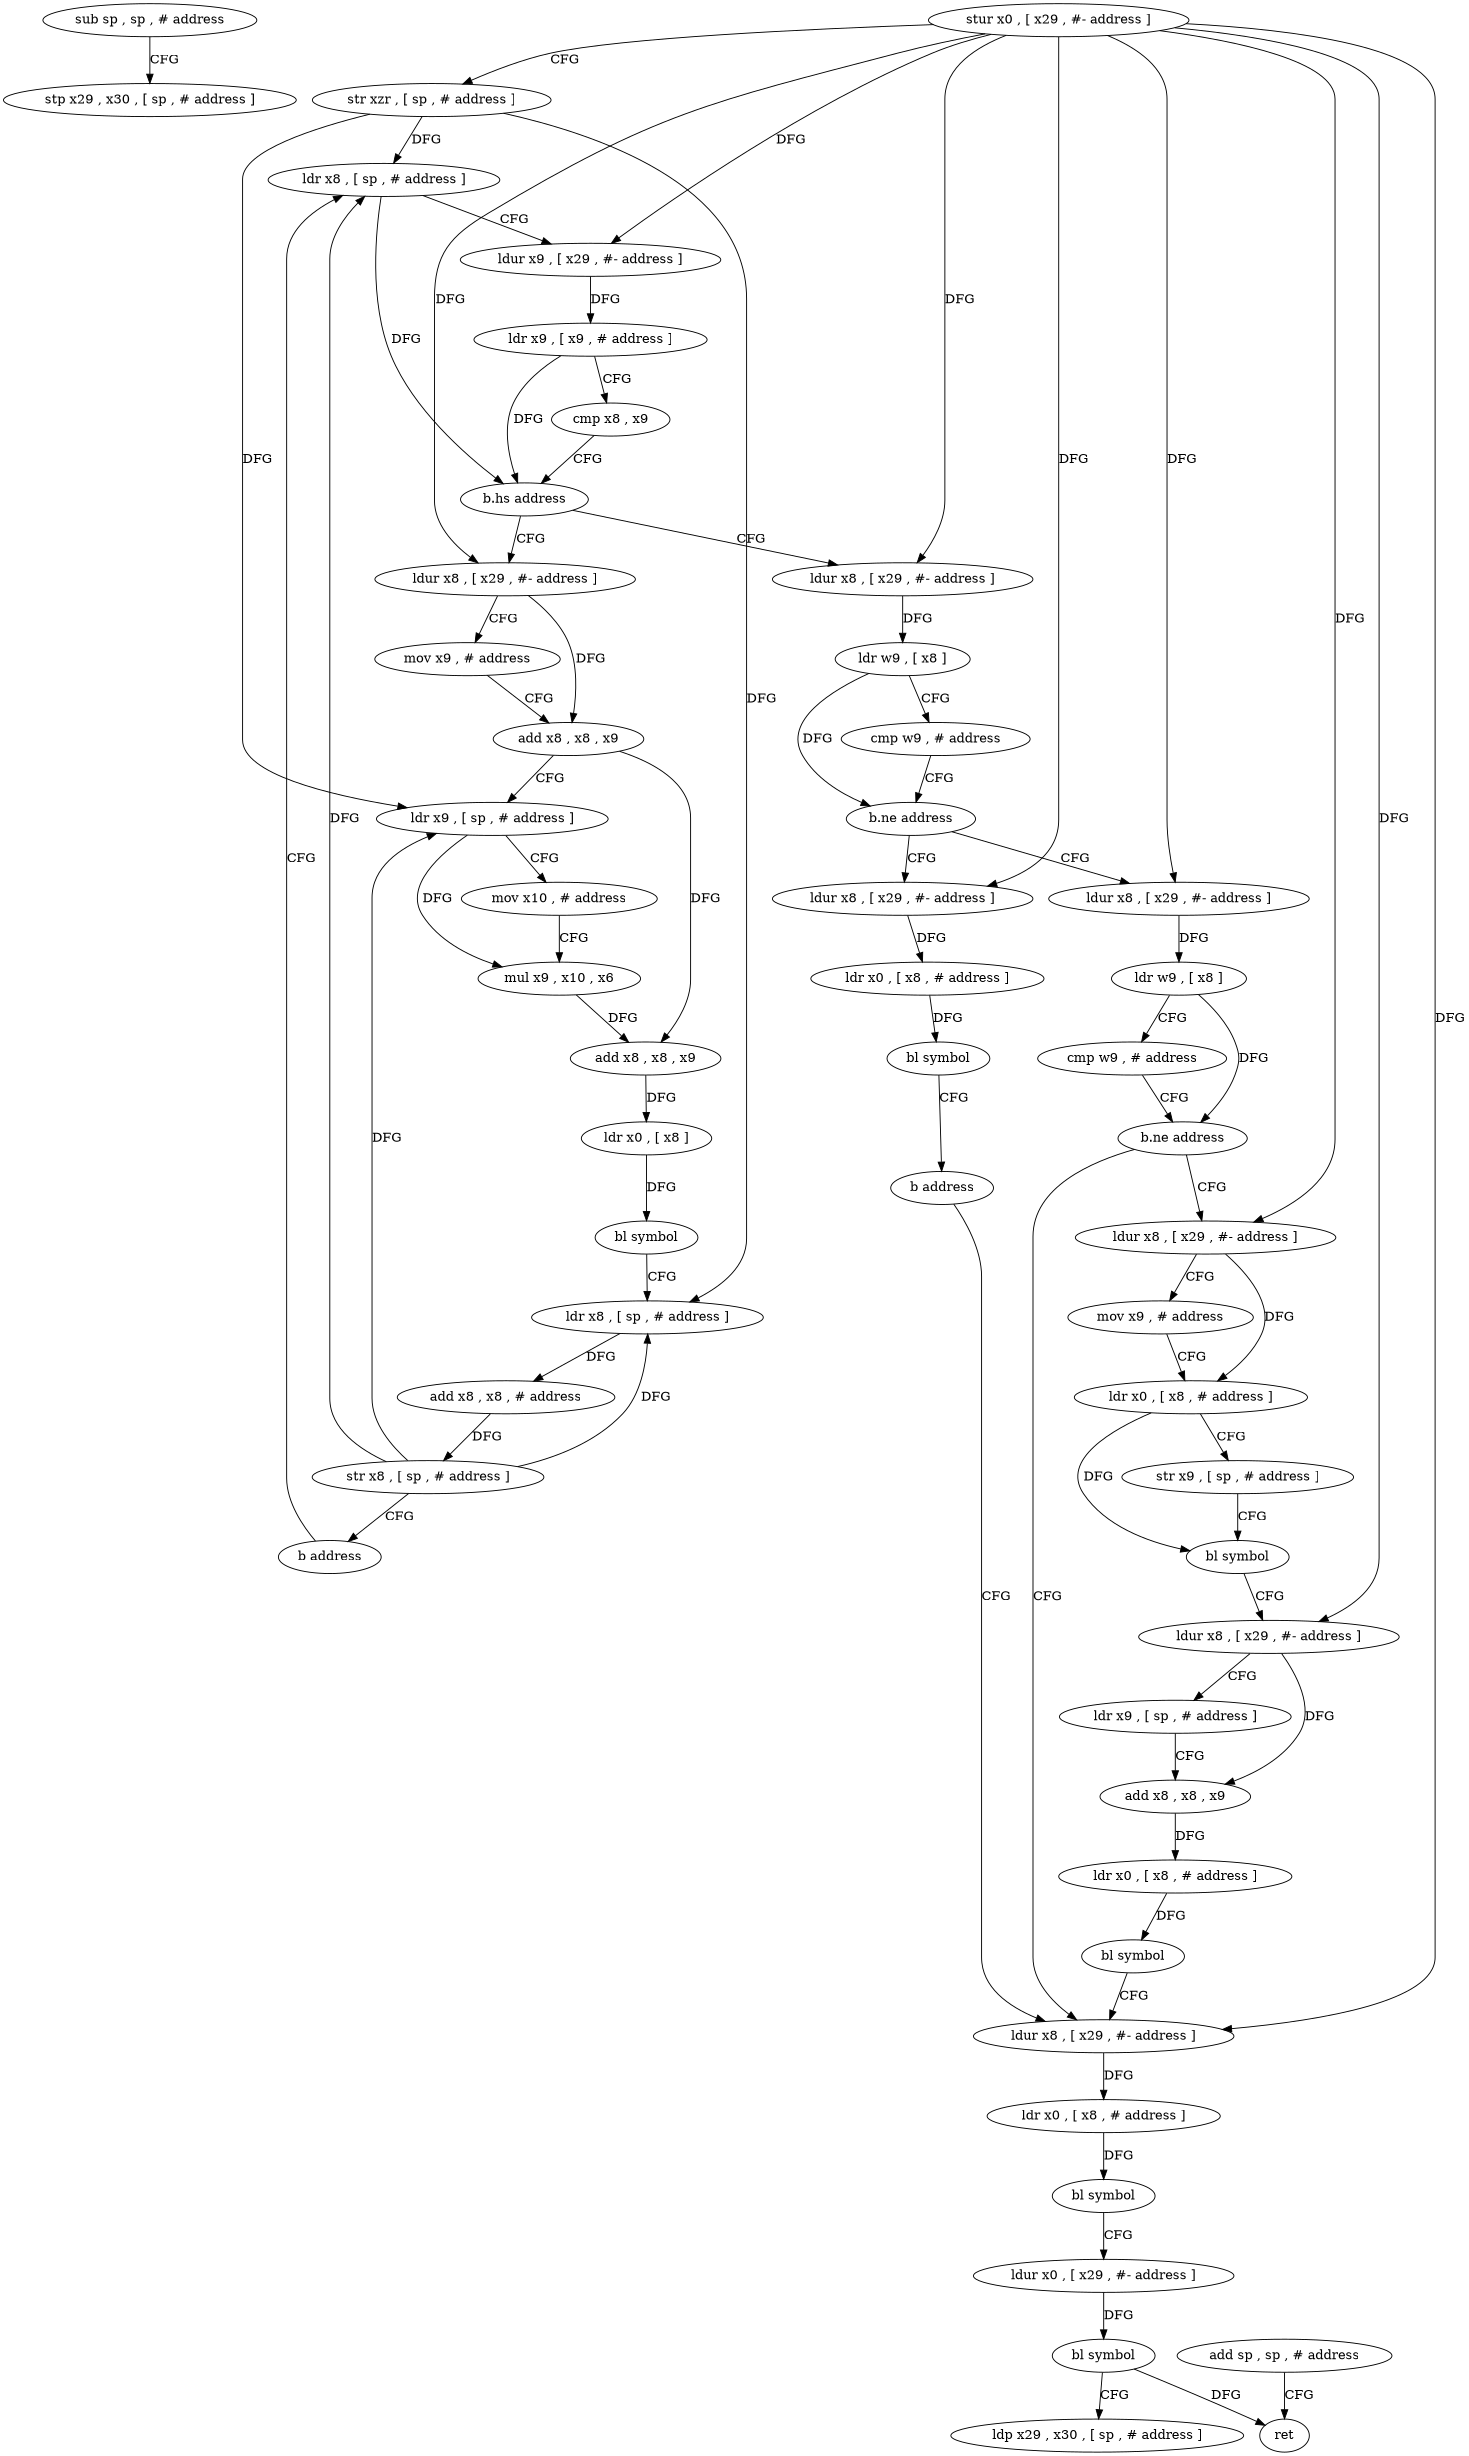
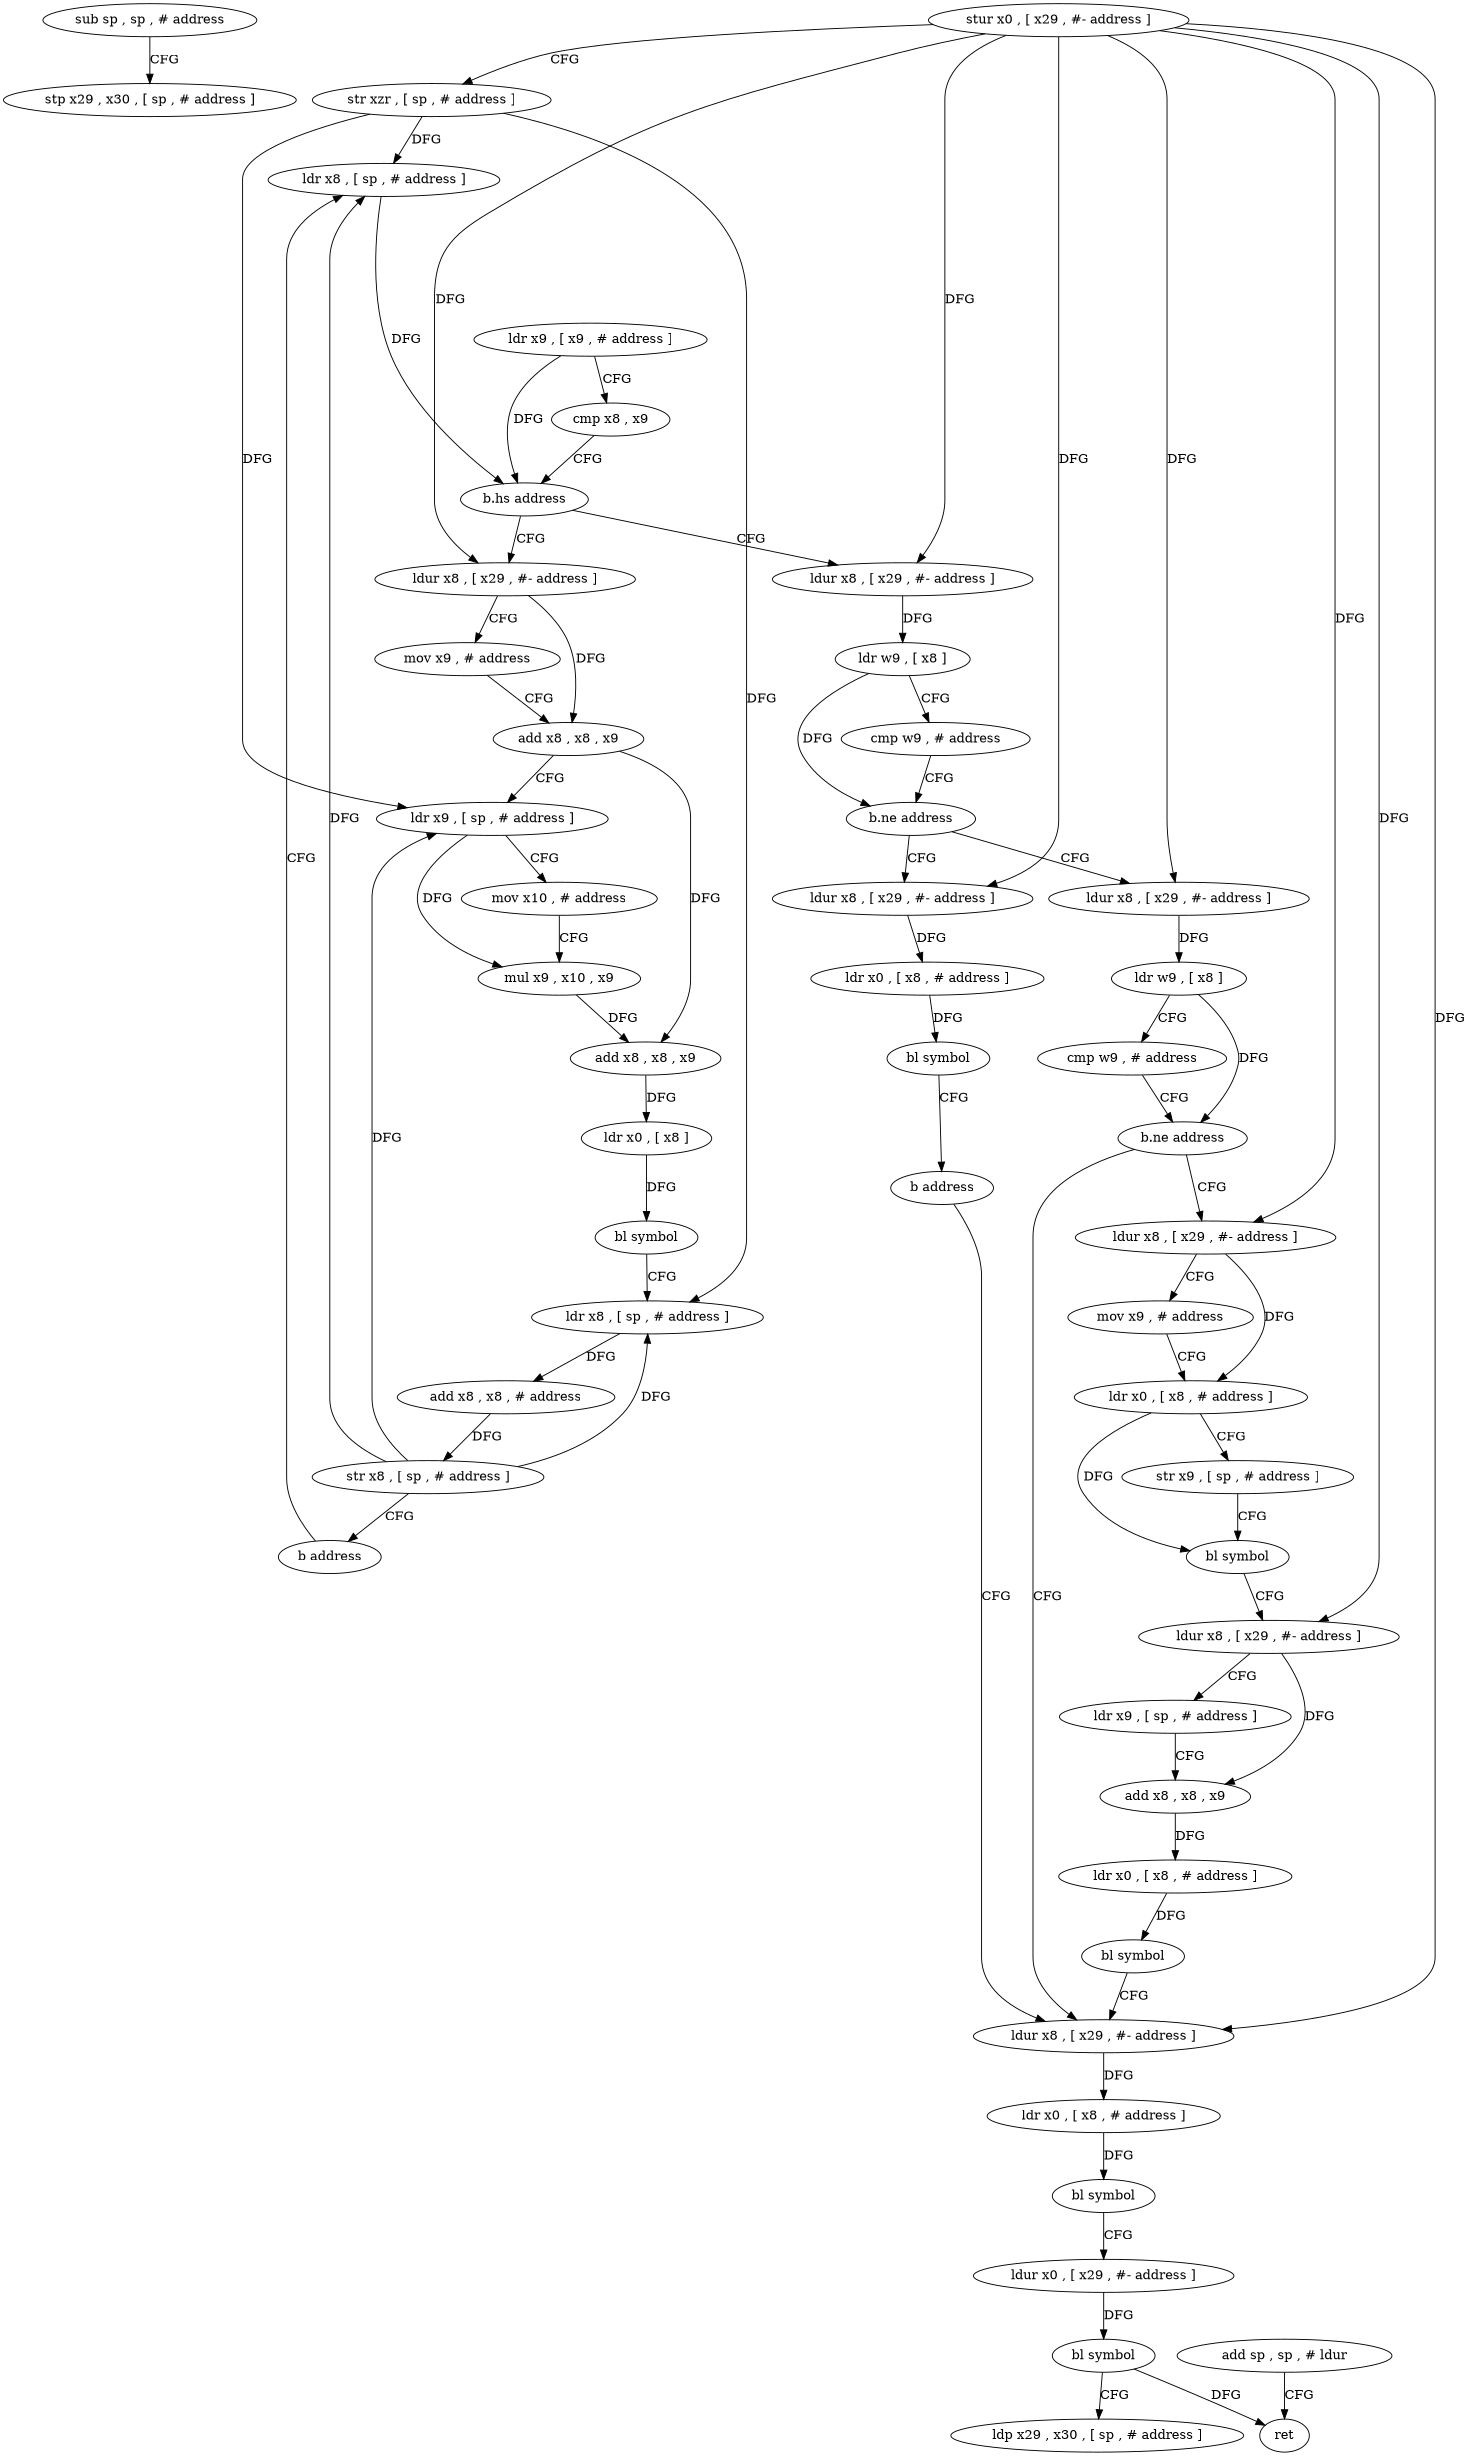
(591, 260) -> none
(559, 979) -> (559, 979)
(1285, 2356) -> (1285, 2356)
